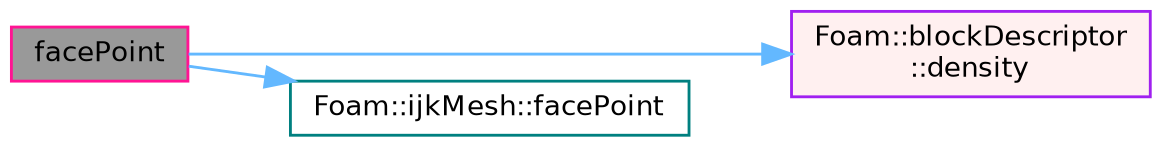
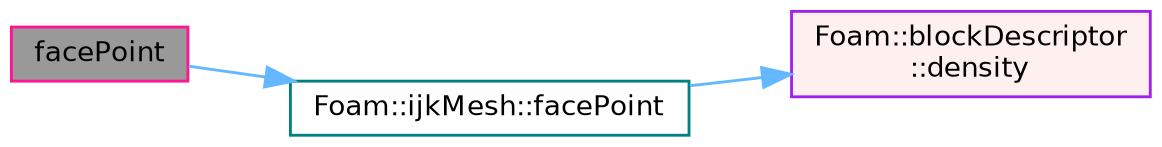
(476, 54) -> (726, 82)
